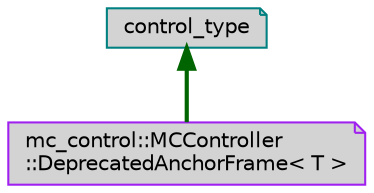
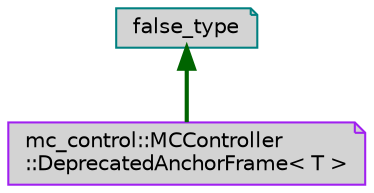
(187, 28) -> (187, 28)
